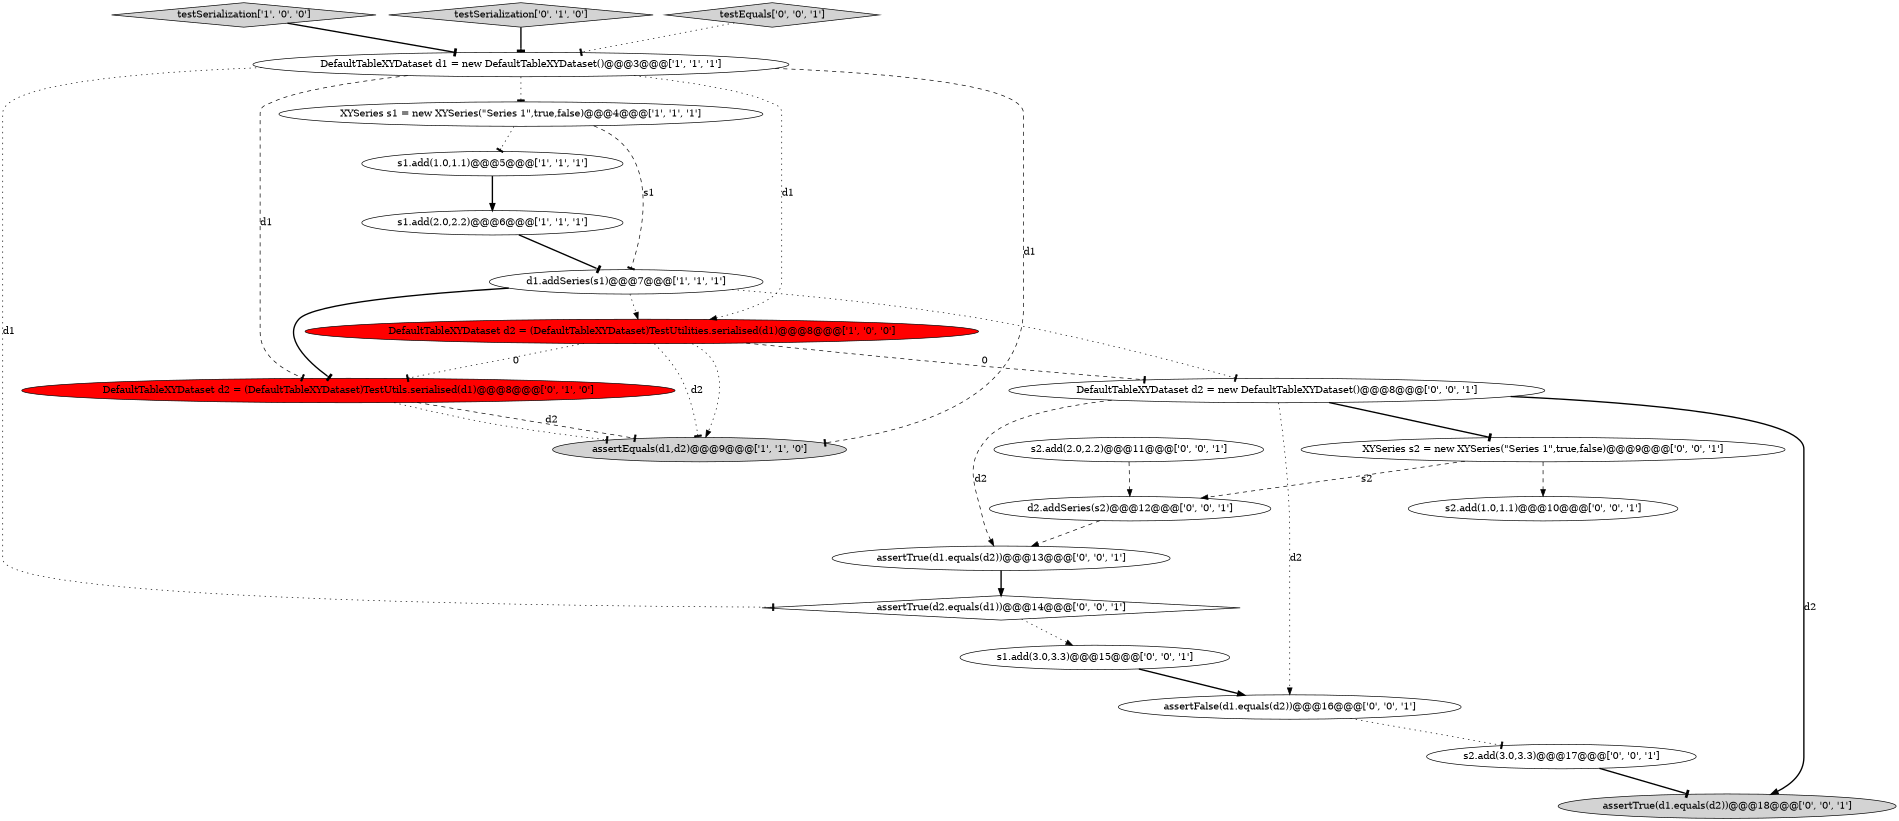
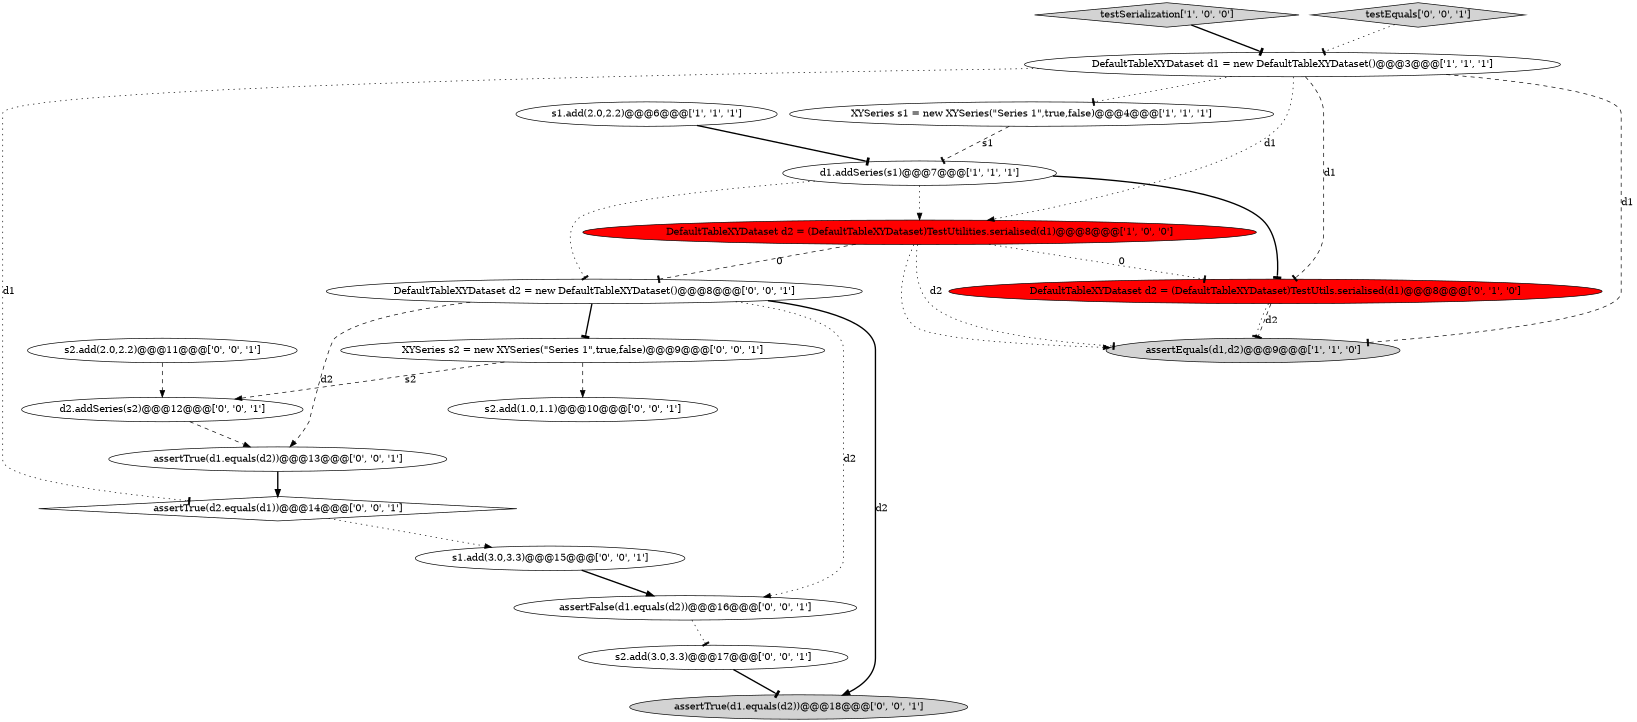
(521, 15) -> none
(492, 164) -> none
